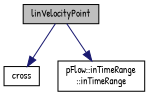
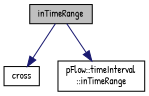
(61, 14) -> (61, 14)
(101, 76) -> (101, 76)
